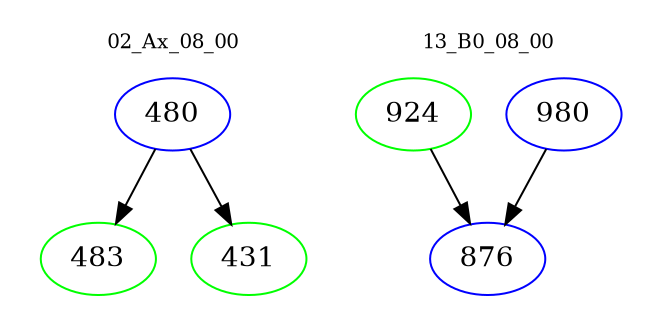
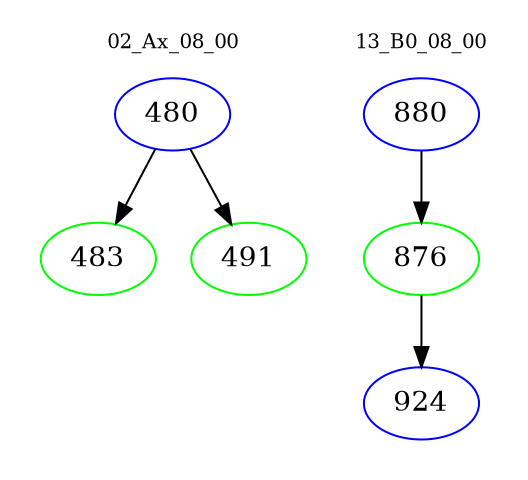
(413, 114) -> (421, 403)
(564, 114) -> (421, 114)
(446, 177) -> (421, 321)
(249, 259) -> (249, 259)
(488, 259) -> (421, 259)
